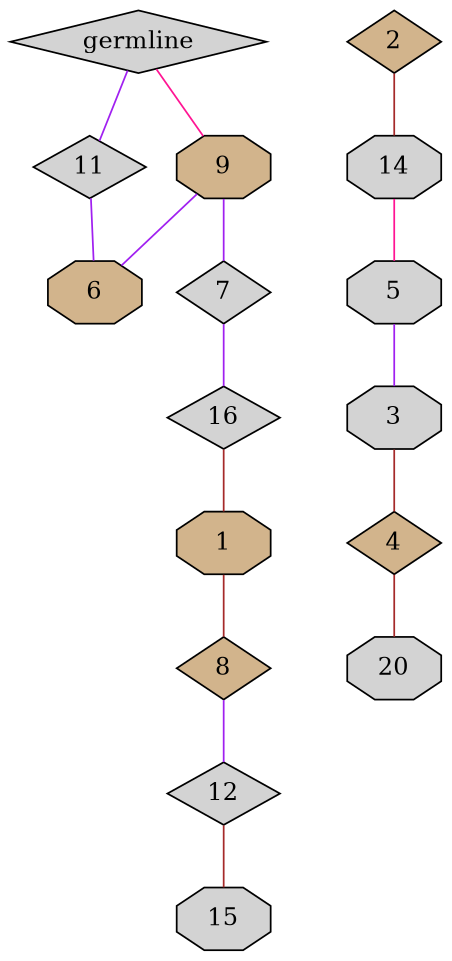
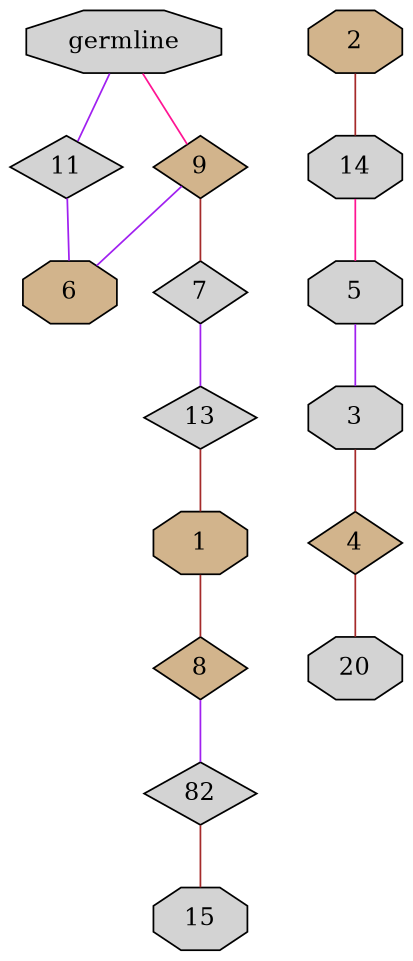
(138, 42) -> (124, 42)
(394, 42) -> (355, 42)
(224, 167) -> (200, 167)
(224, 230) -> (200, 230)
(224, 418) -> (200, 418)
(224, 794) -> (200, 794)
